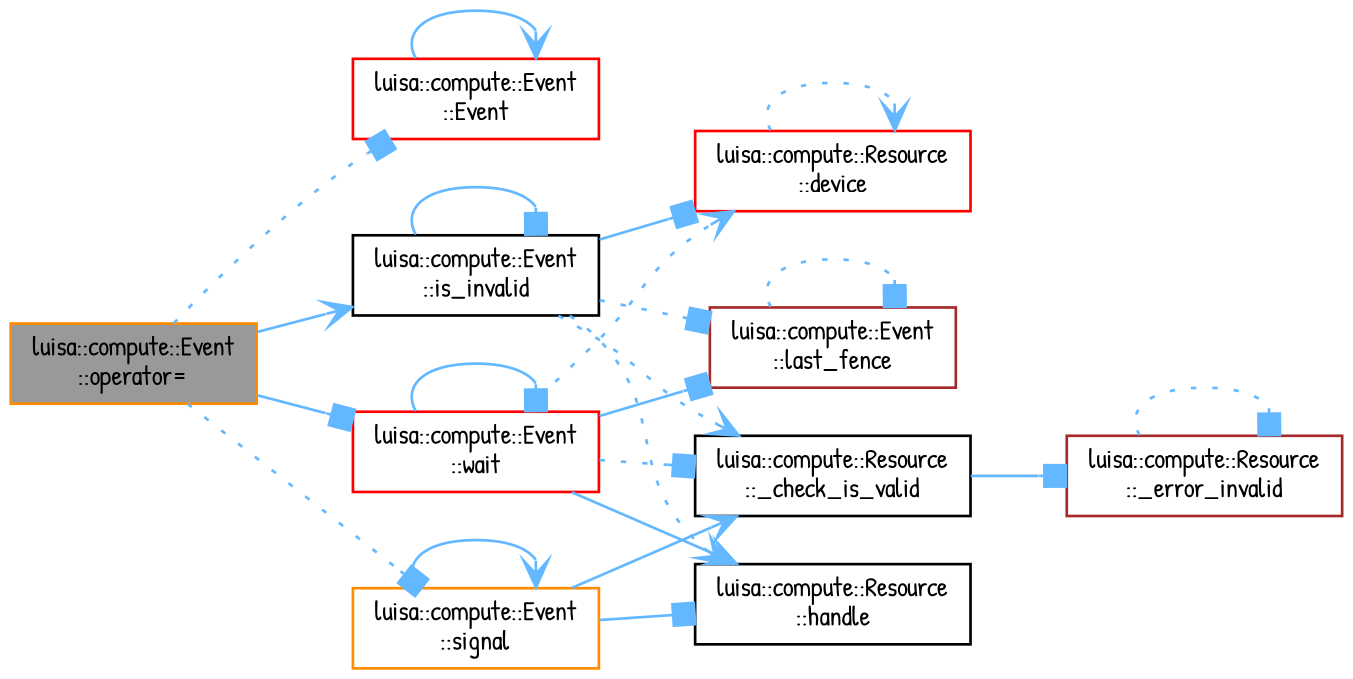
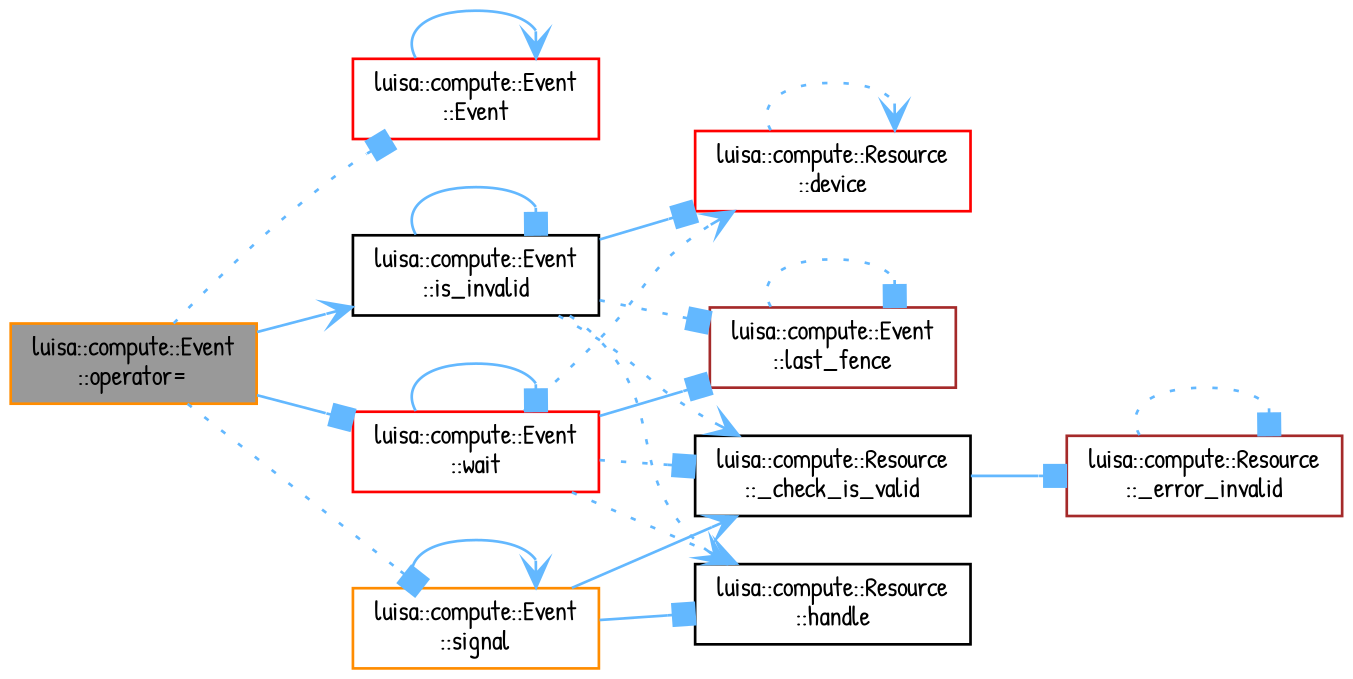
(642, 523) -> (642, 523)
